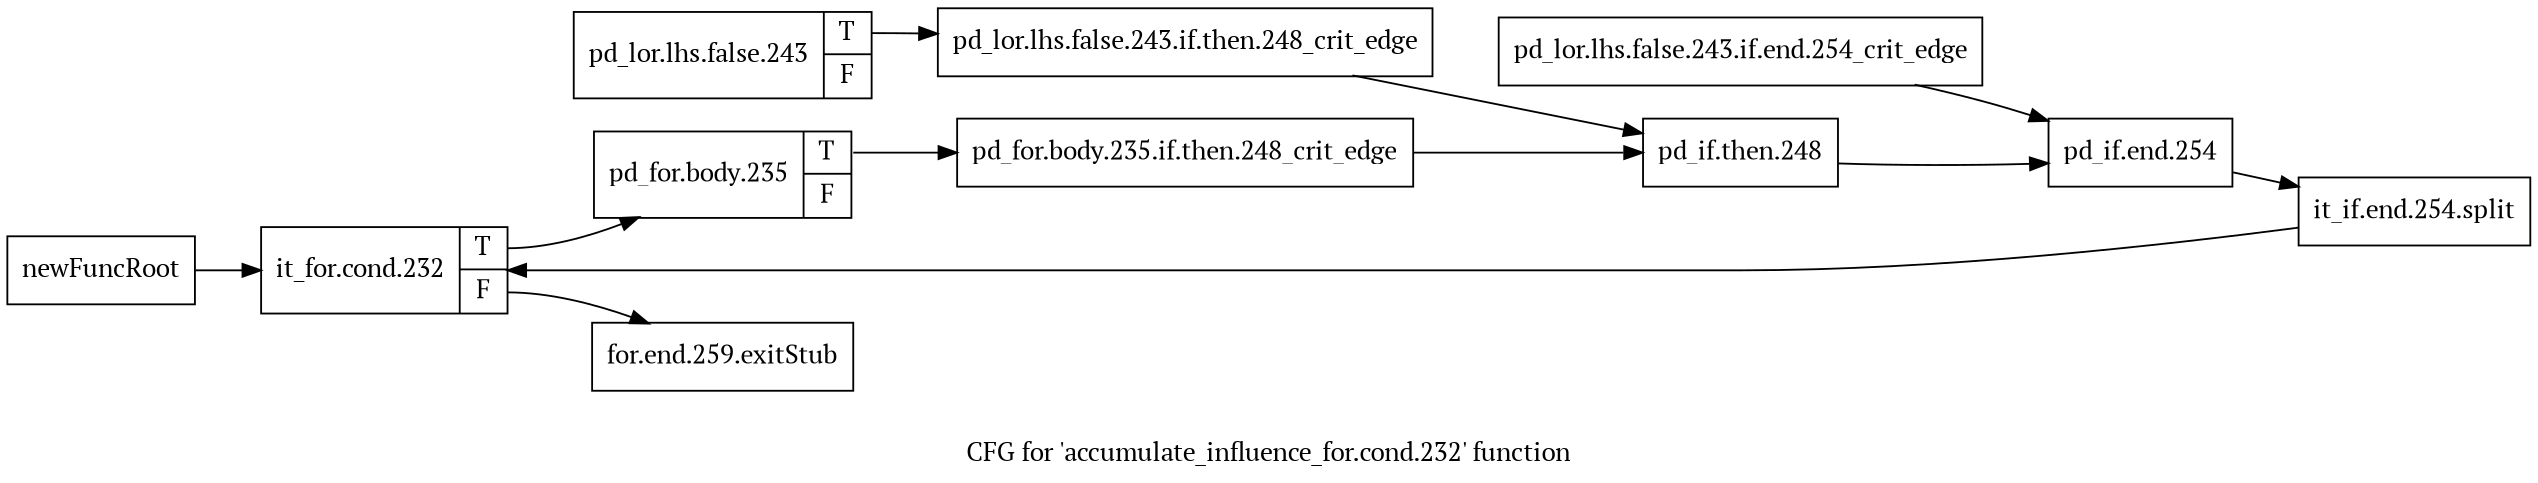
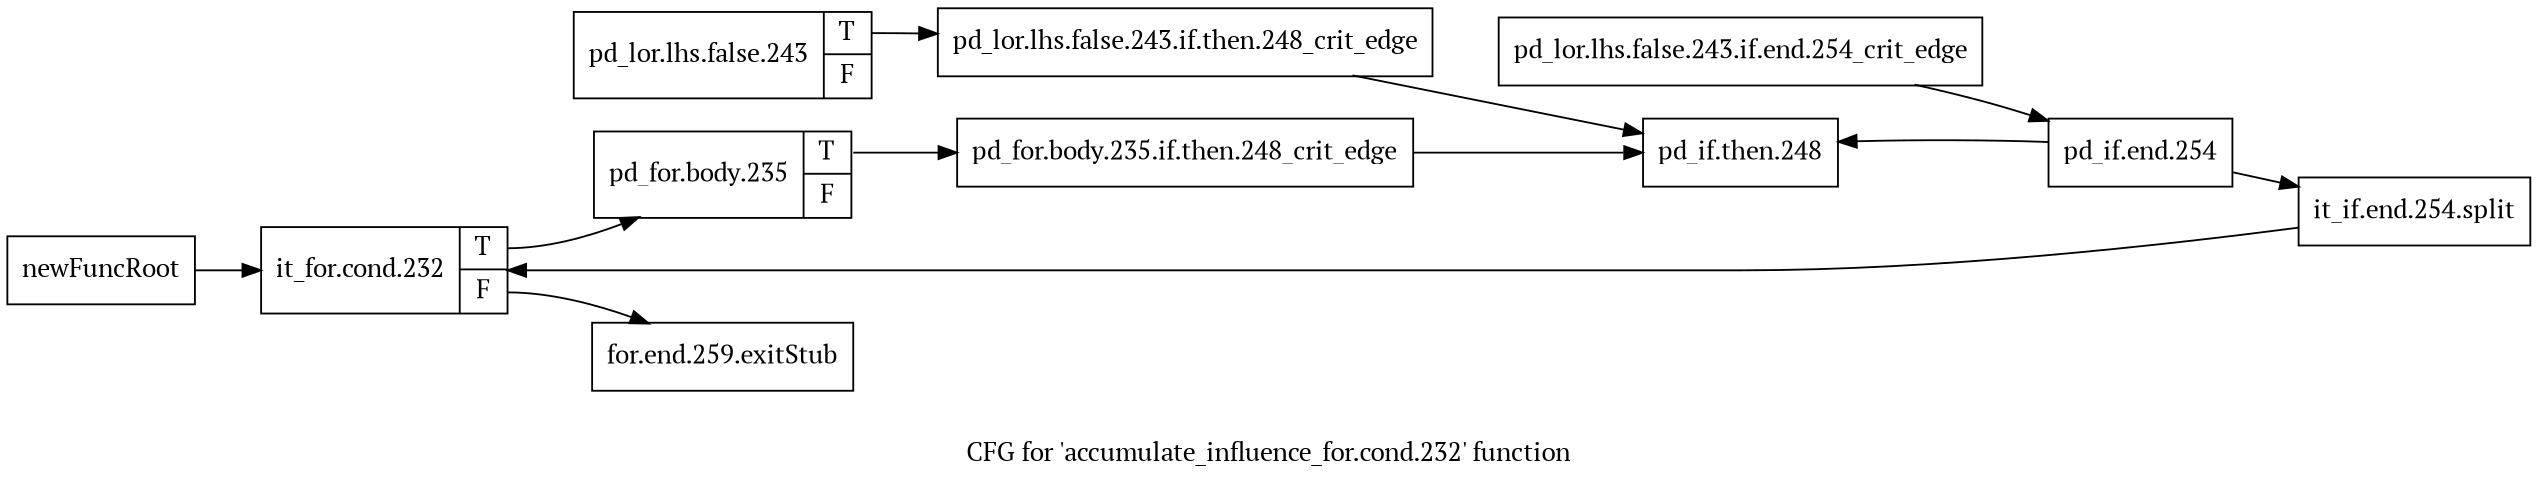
(1934, 165) -> (1953, 140)
